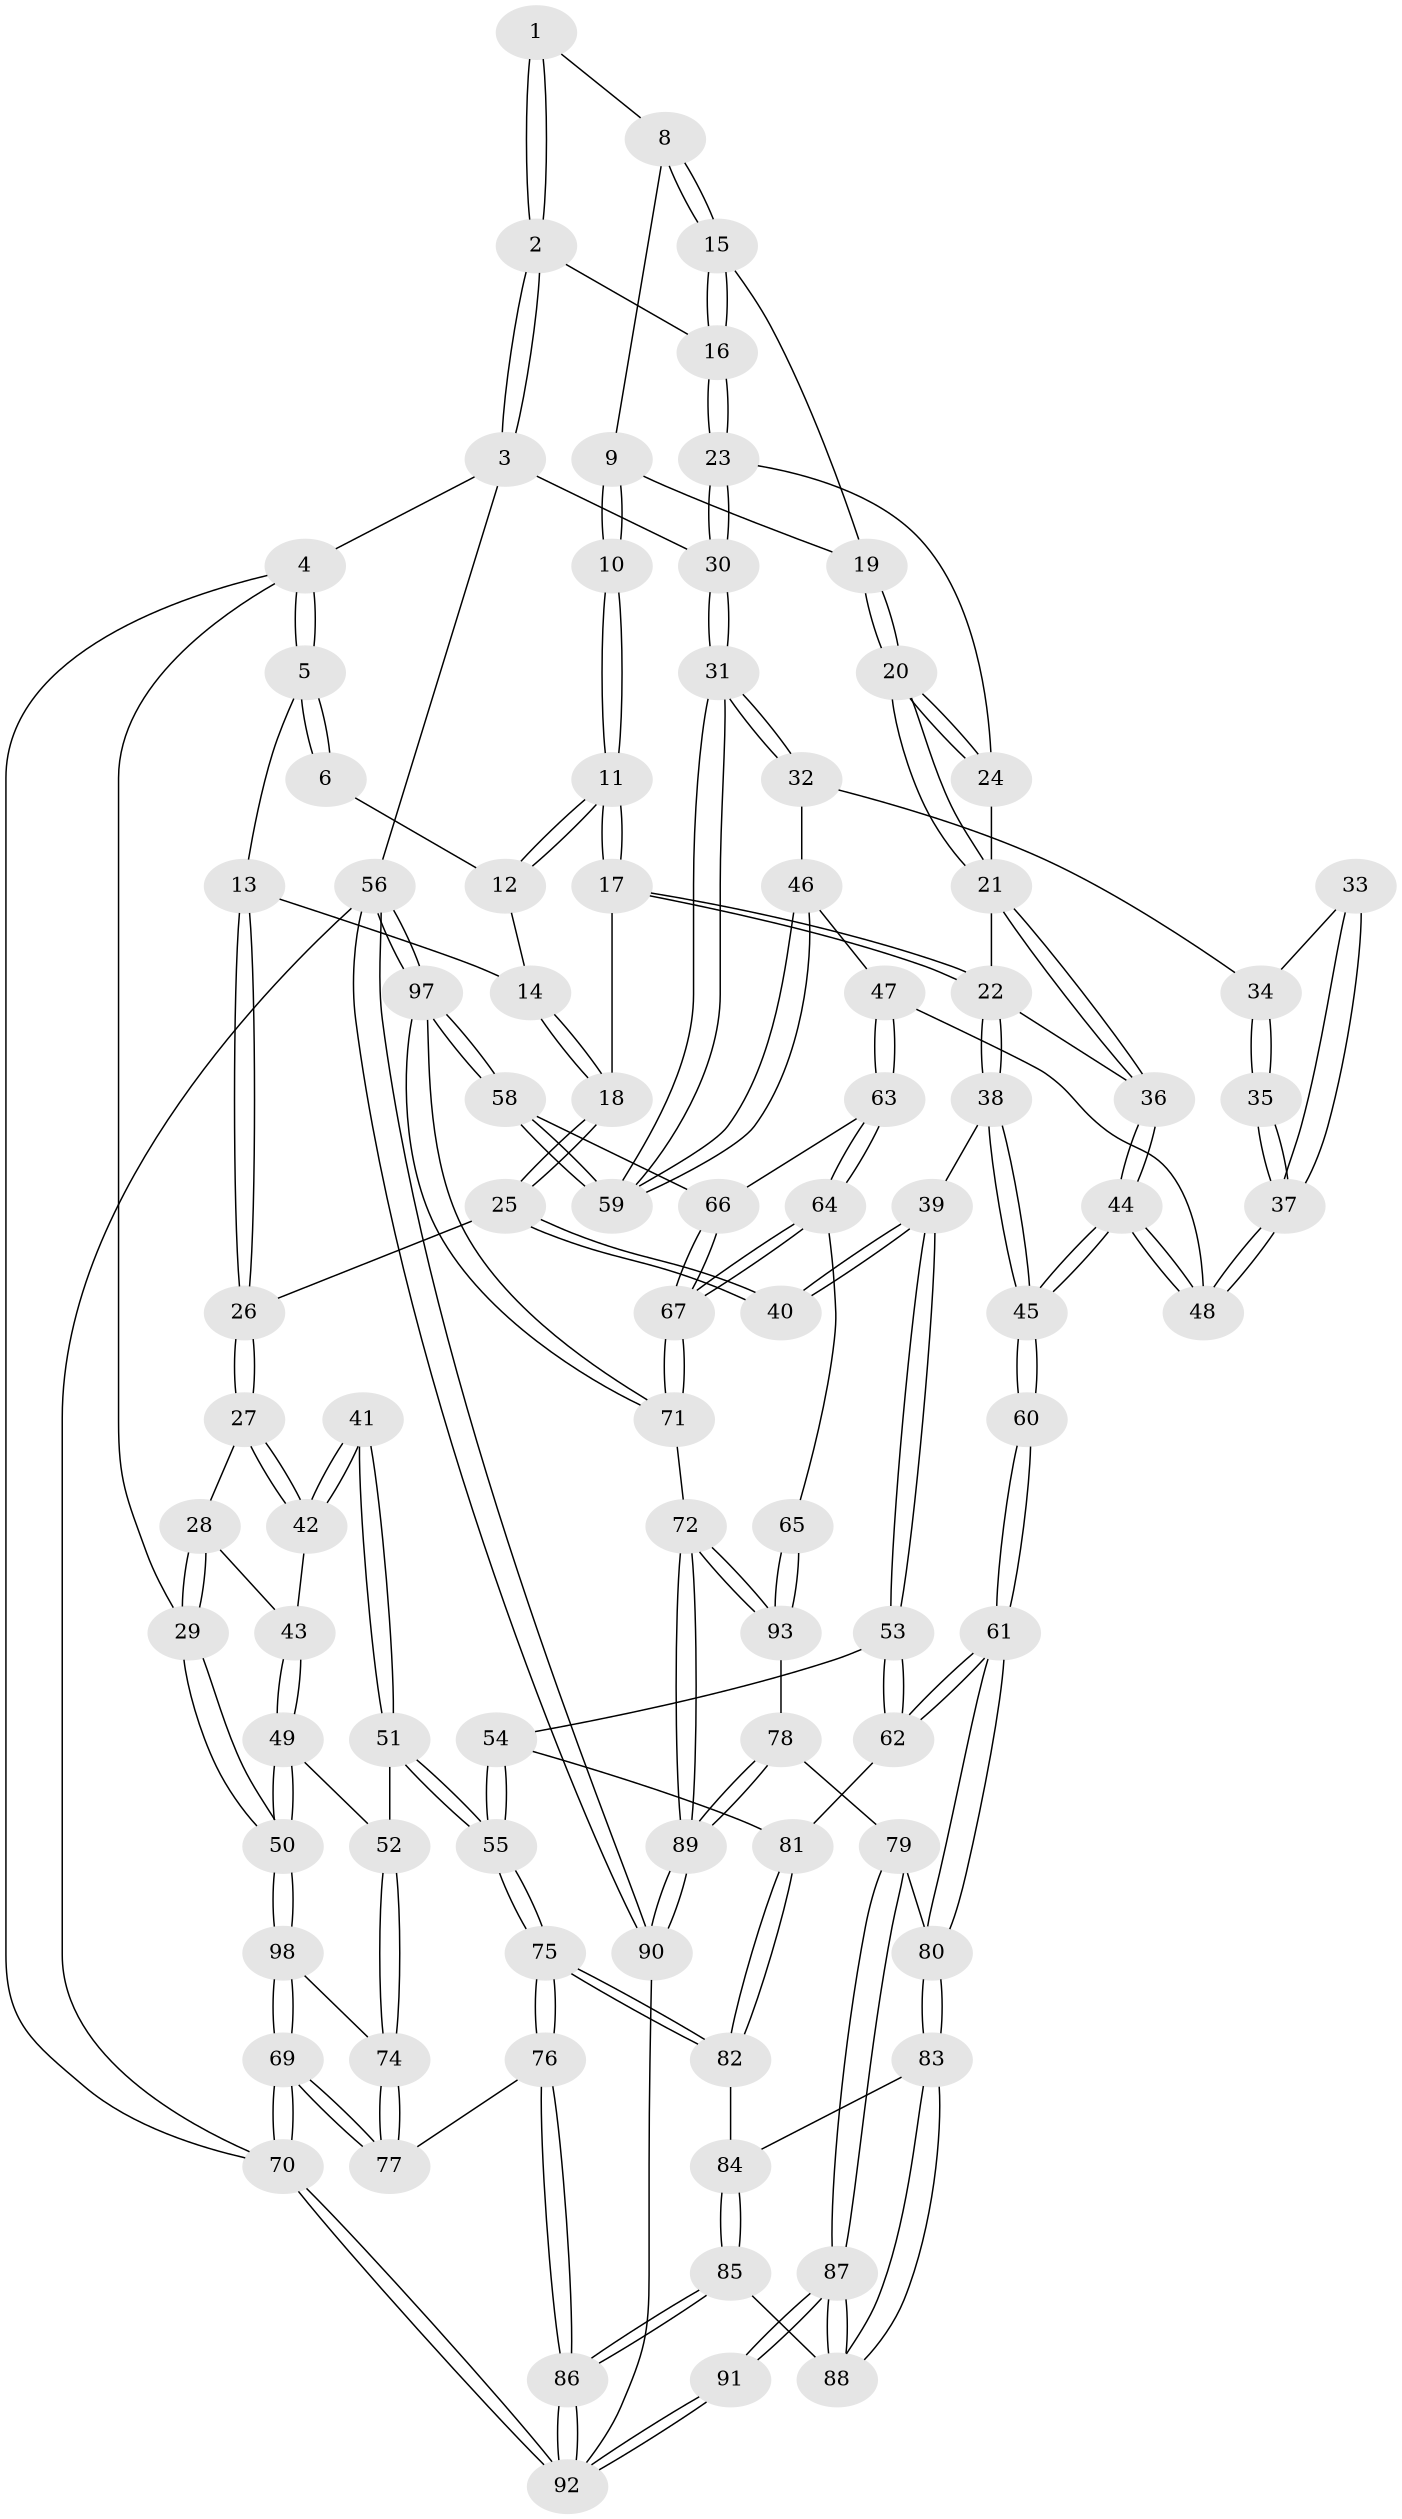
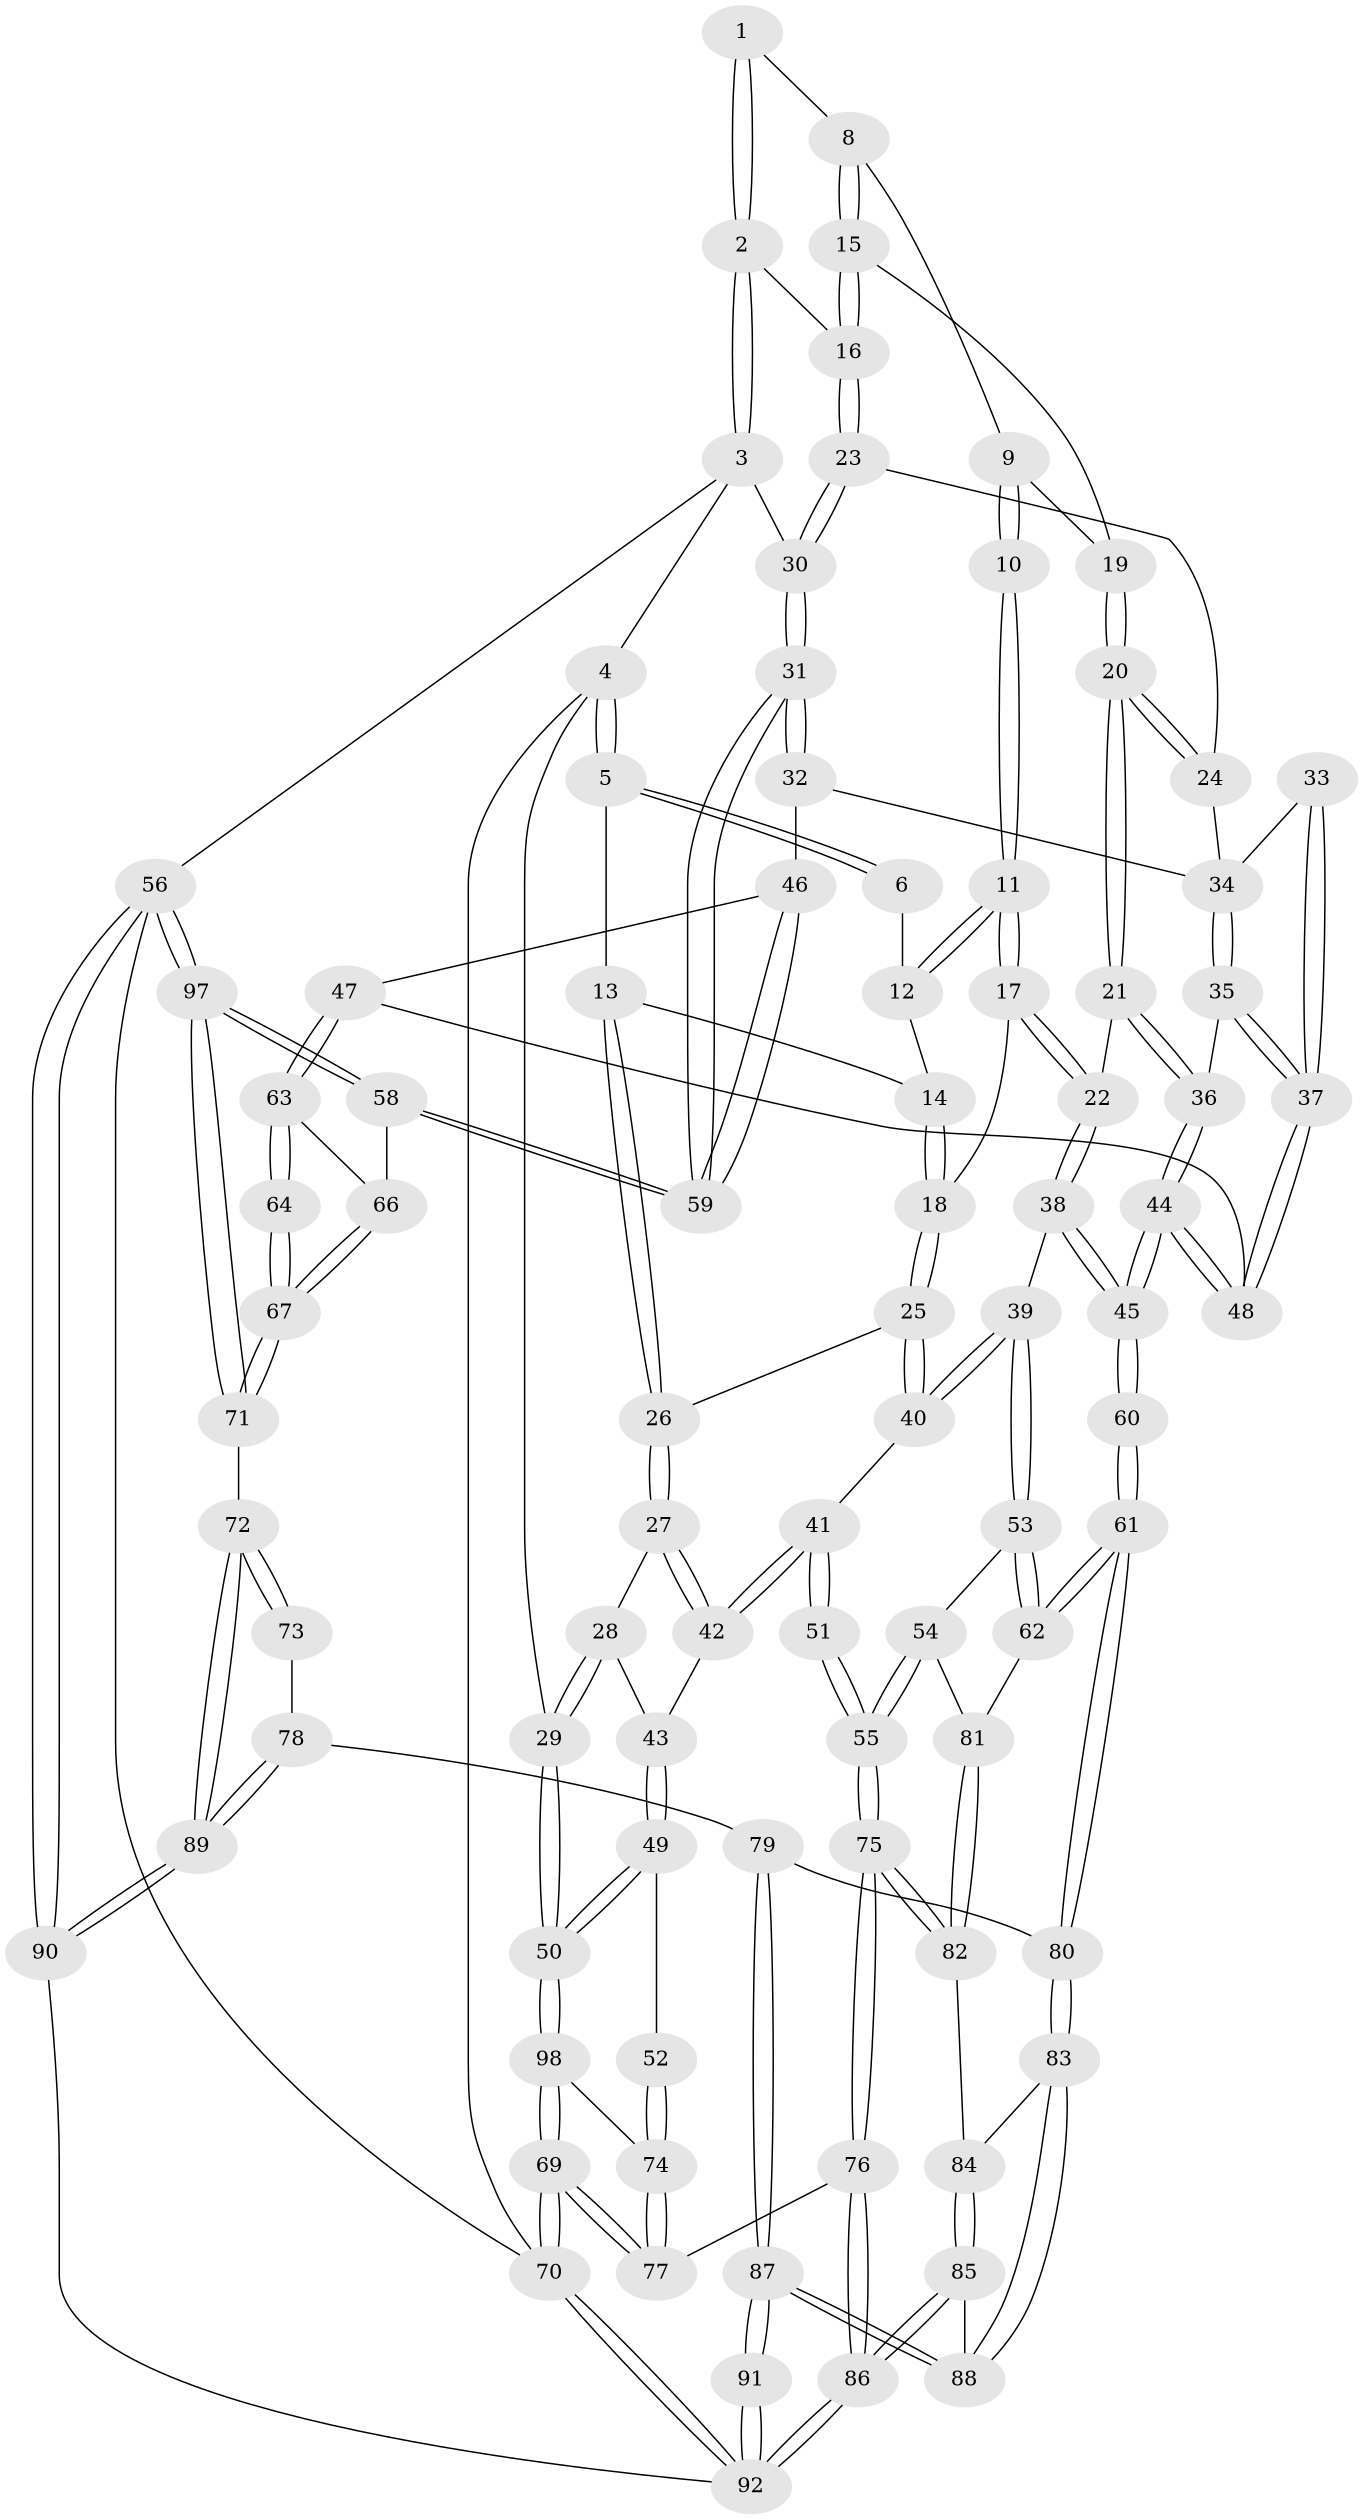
(991, 828) -> (1217, 833)
(1073, 1046) -> (1214, 1046)
none -> (867, 1473)
(793, 1526) -> none
(781, 1633) -> (292, 1633)
(390, 1793) -> none
